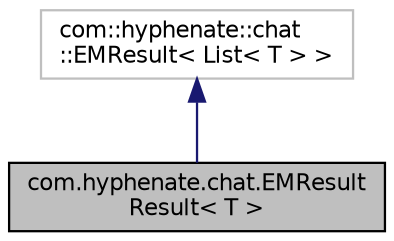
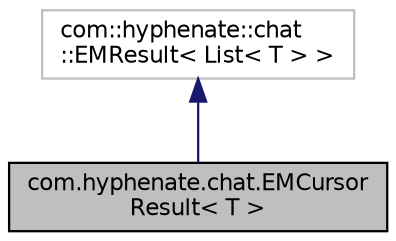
(197, 197) -> (198, 197)
